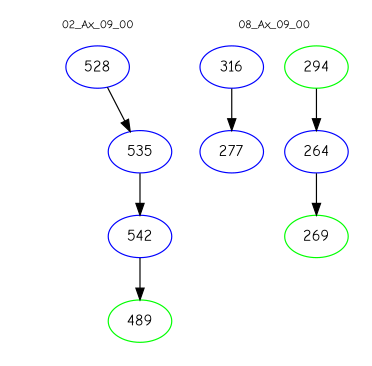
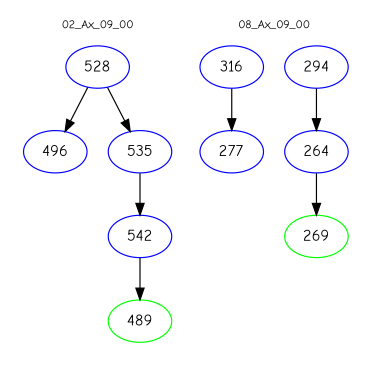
(316, 67) -> (316, 67)
none -> (55, 152)
